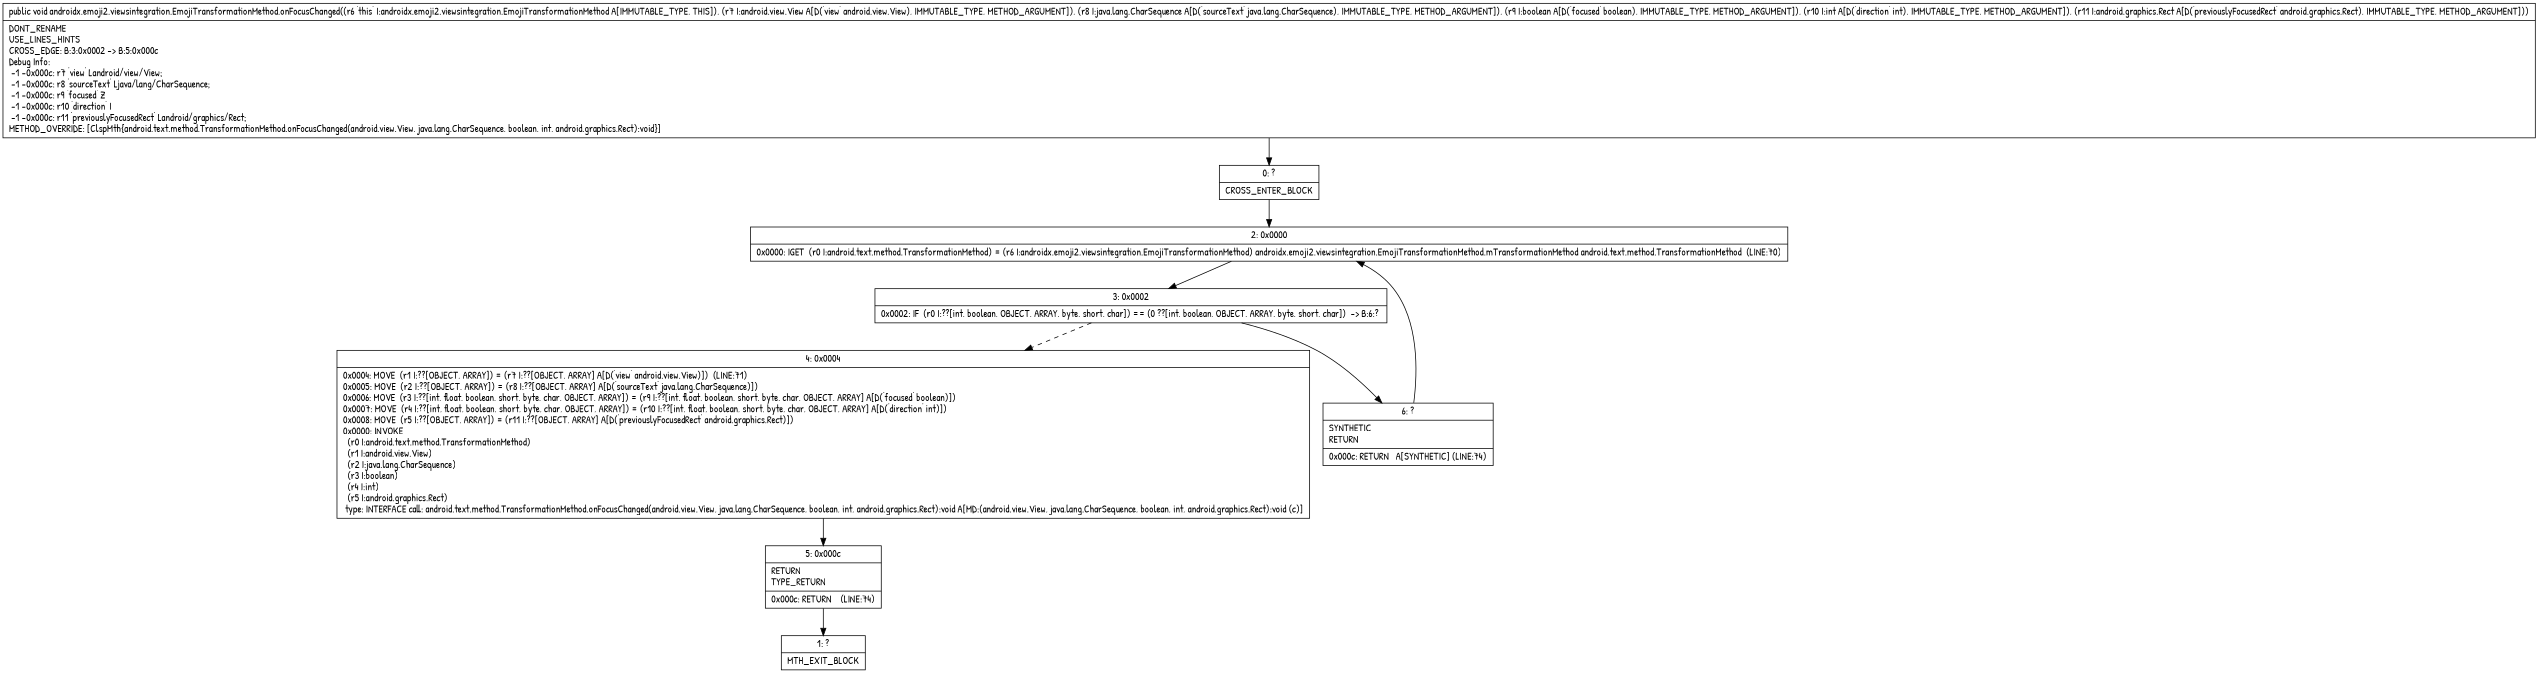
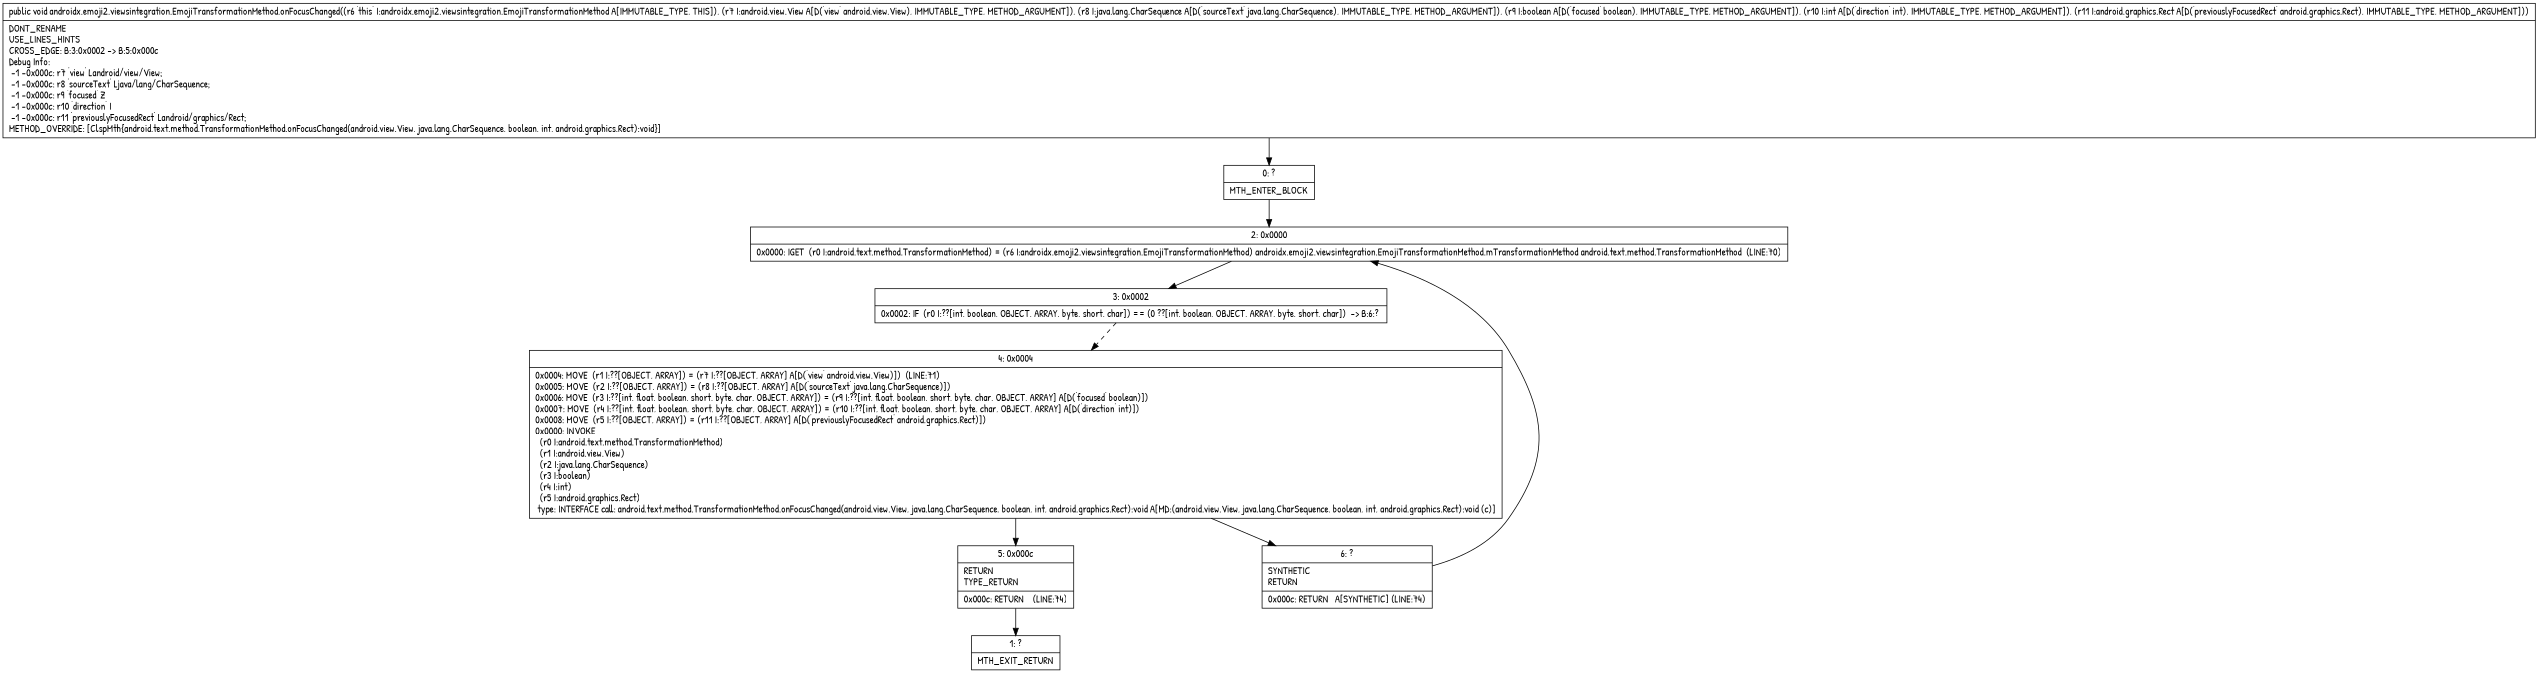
(1269, 191) -> (1269, 191)
(1315, 350) -> (1240, 531)
(823, 661) -> (1016, 661)
